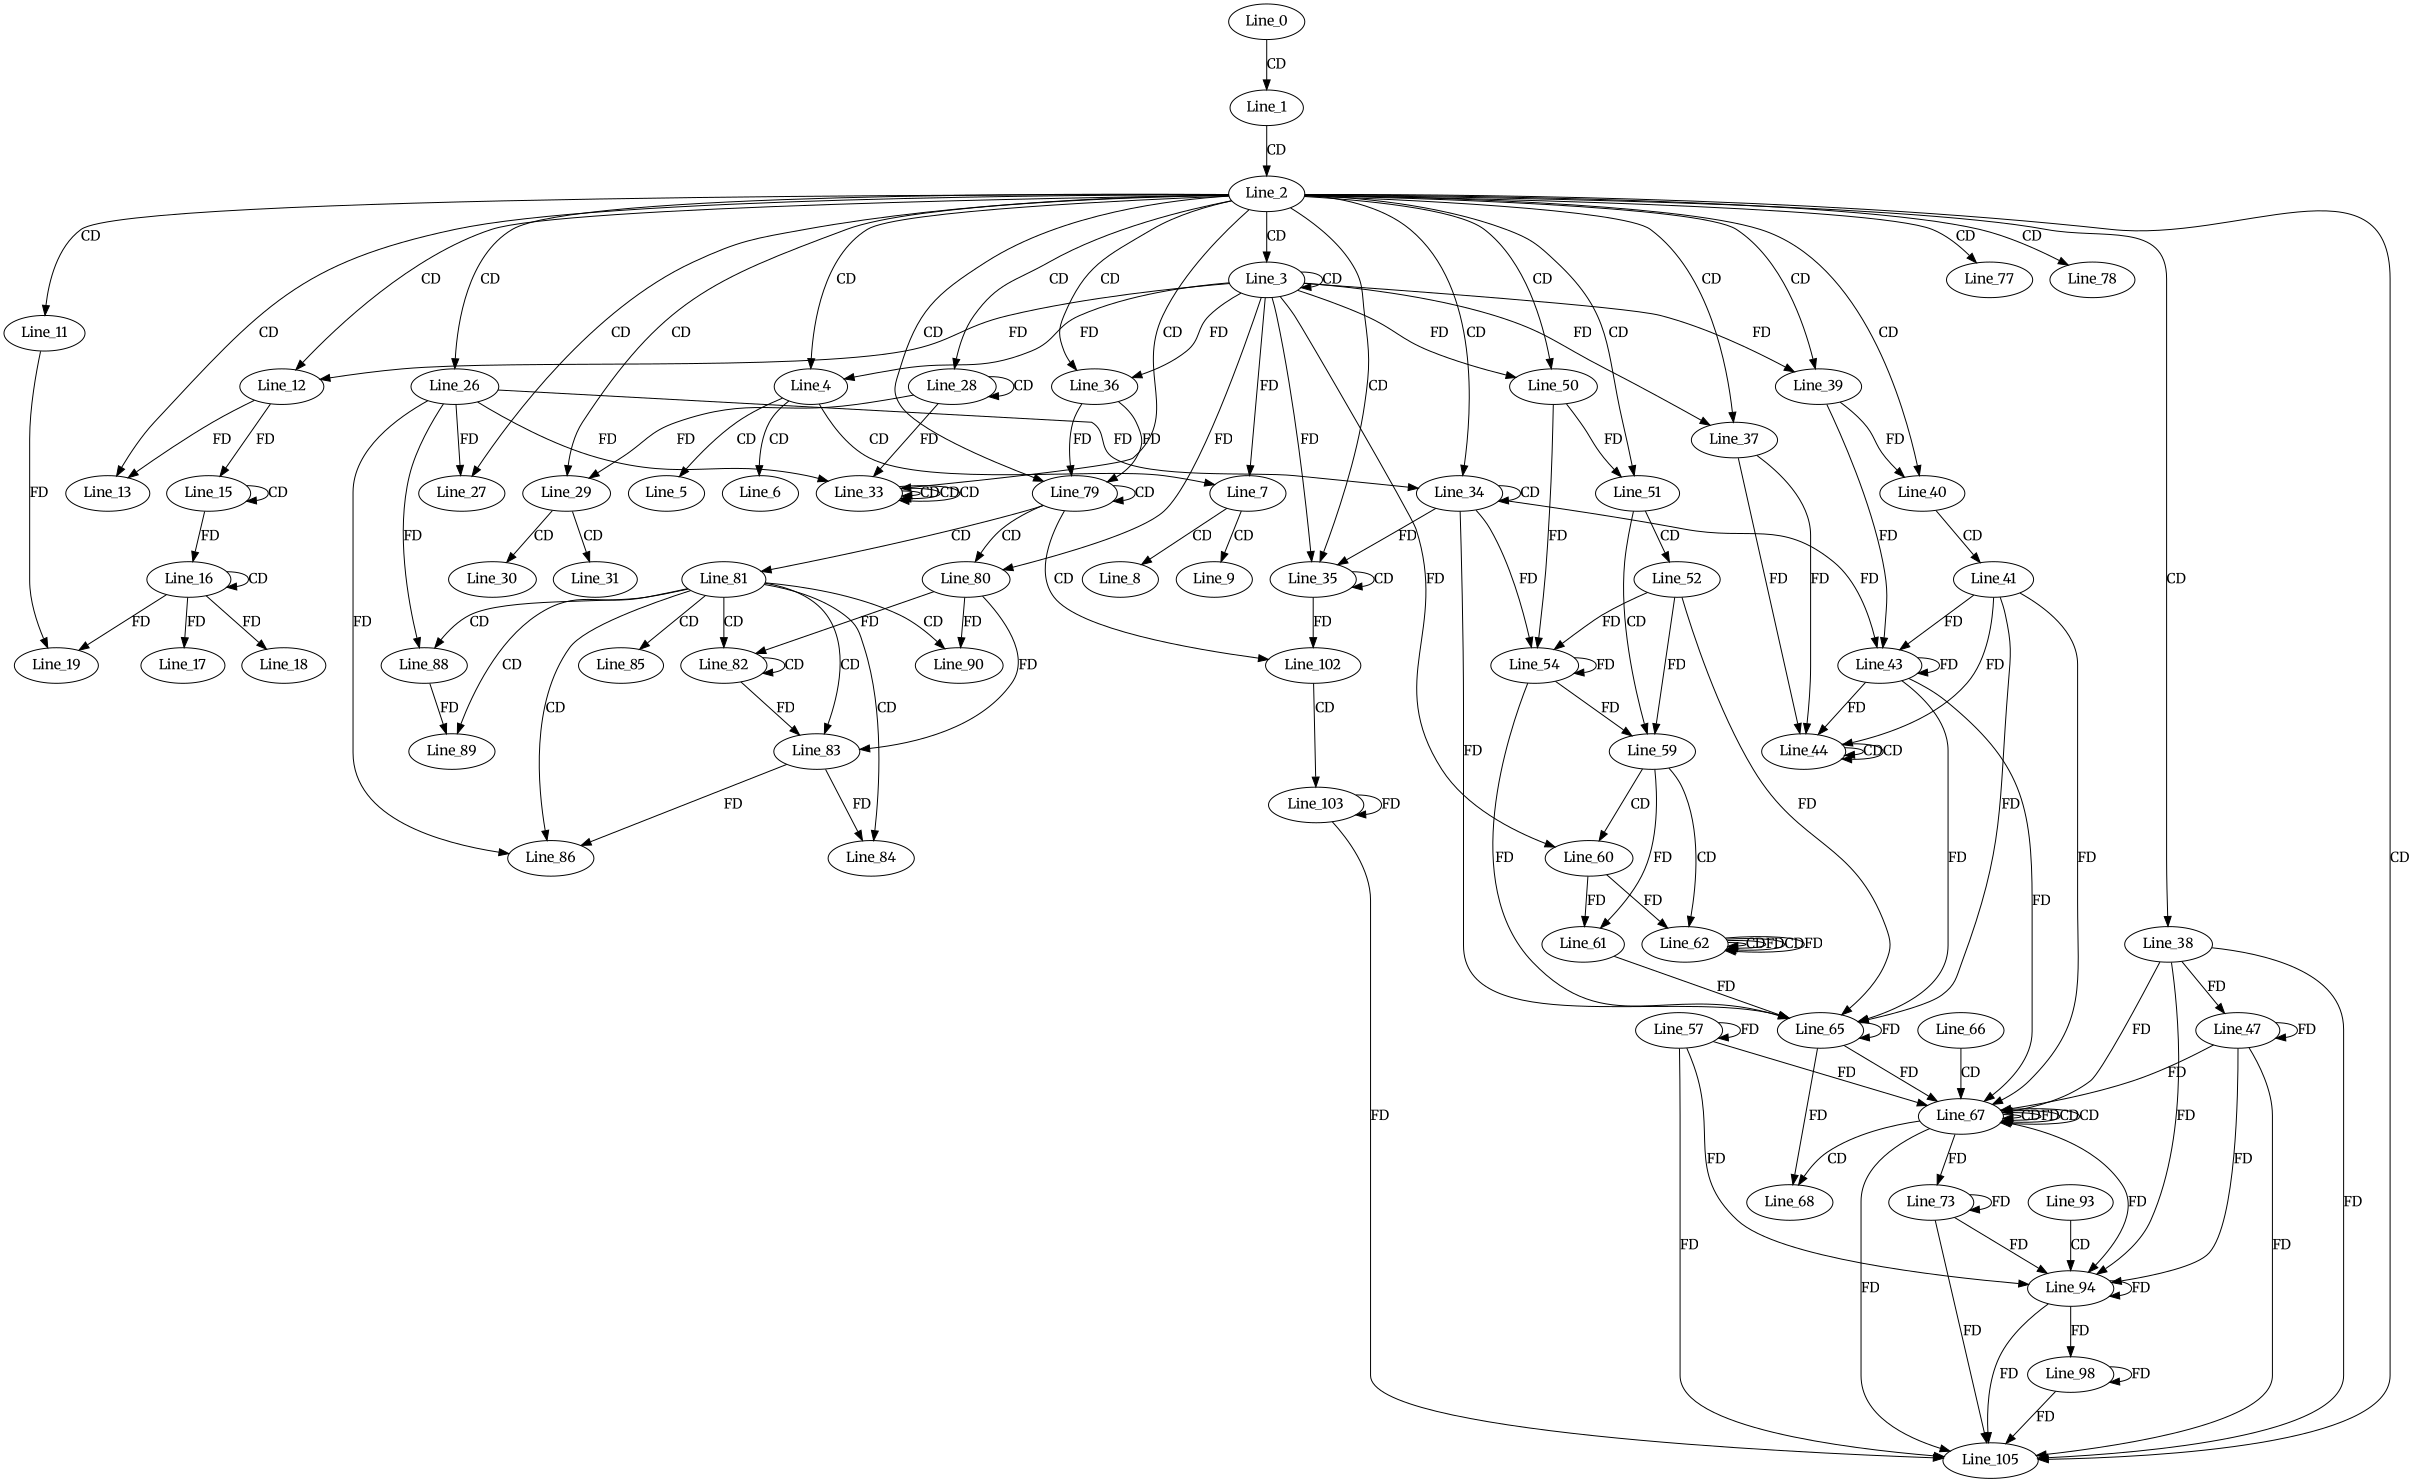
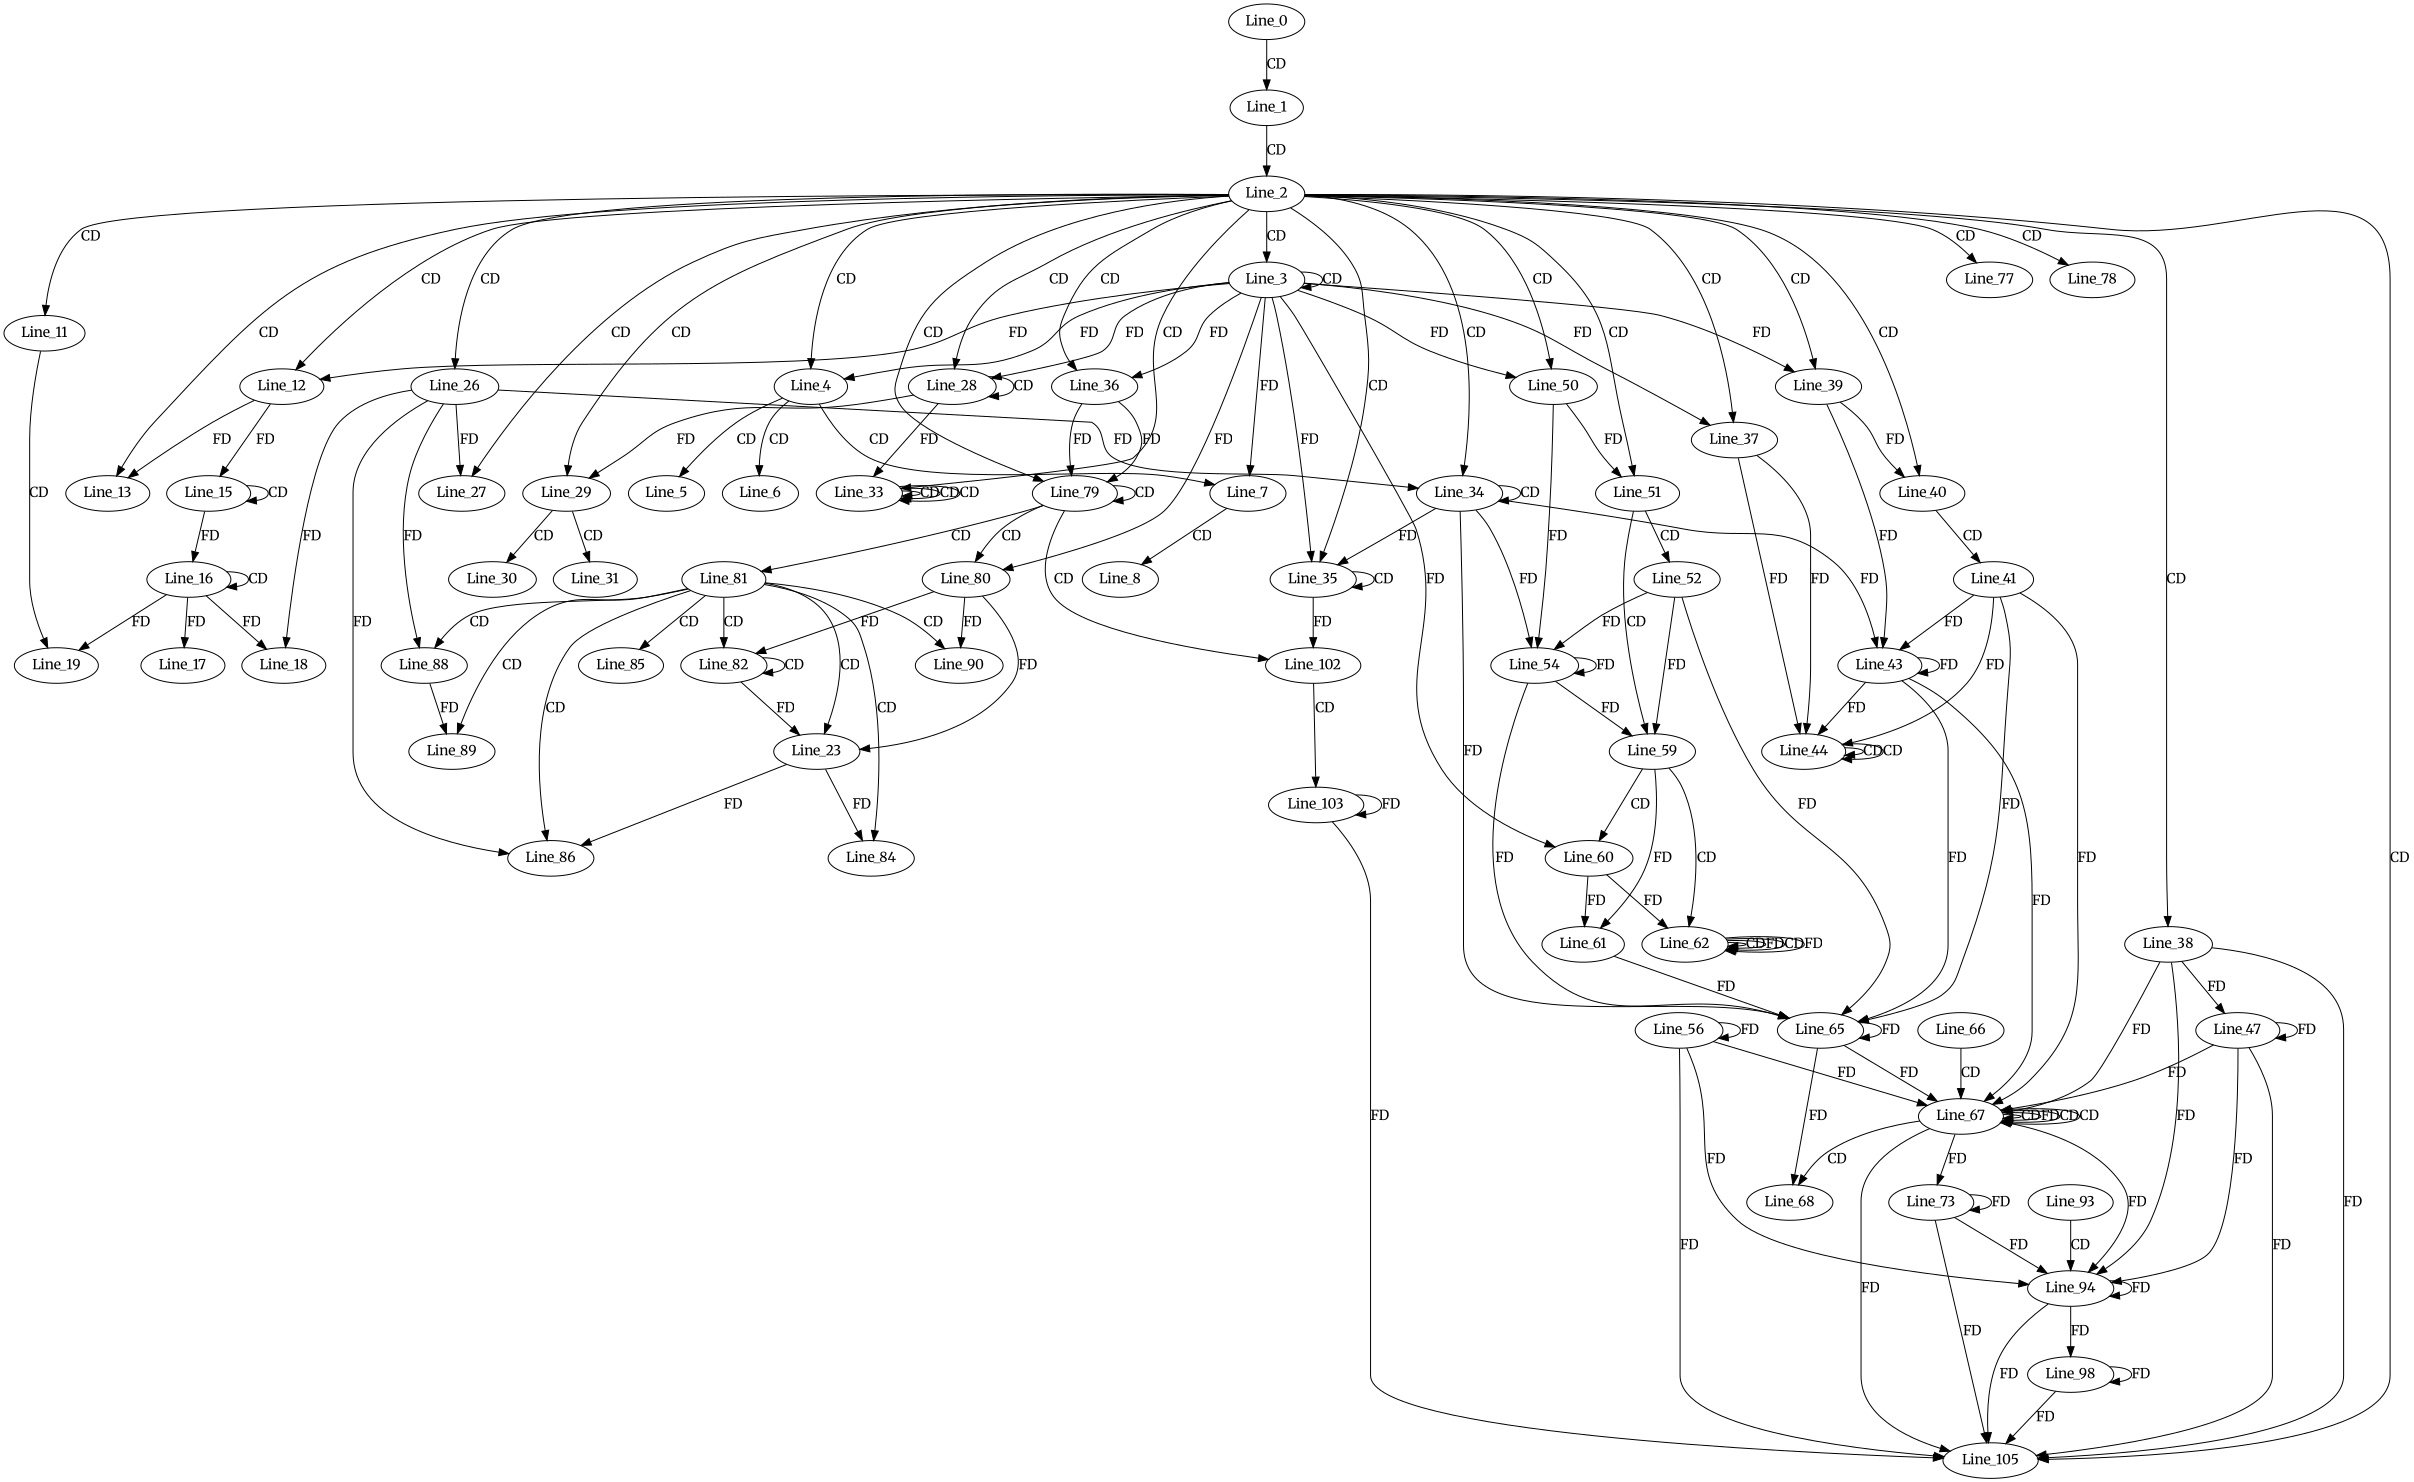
none -> (1115, 331)
(642, 467) -> (312, 487)
(39, 493) -> (39, 493)
(1214, 579) -> none
(817, 752) -> (817, 752)
(1679, 1030) -> (1679, 1030)
